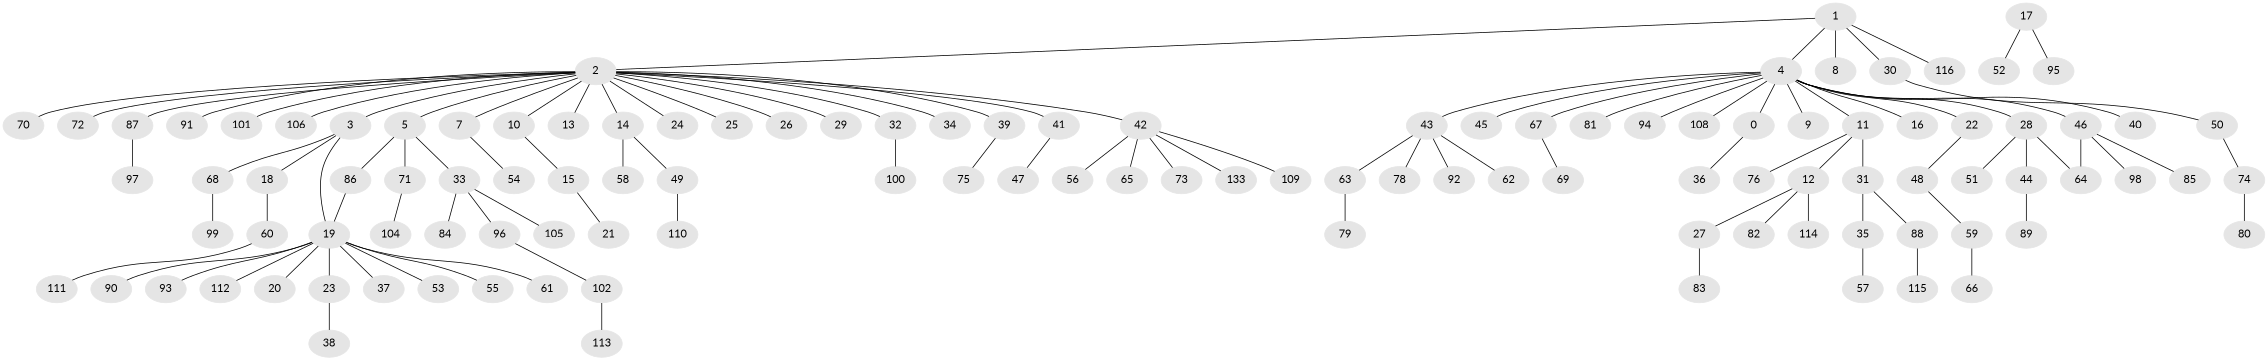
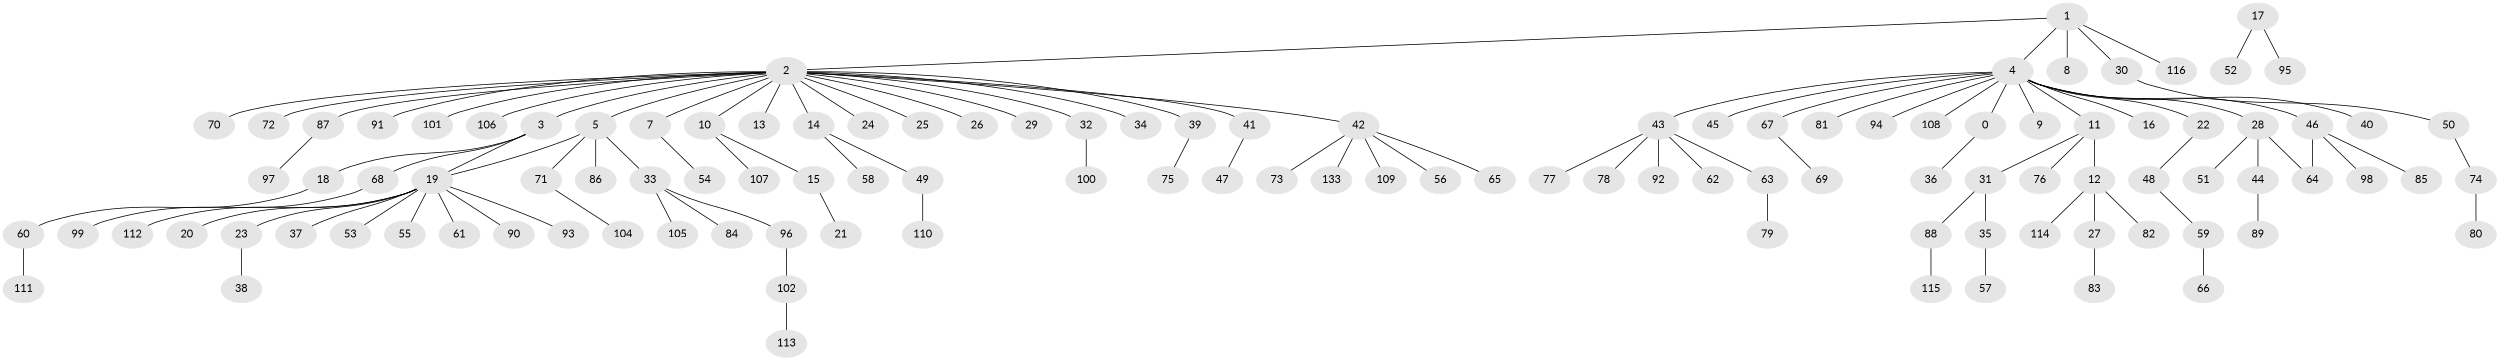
none -> (759, 180)
none -> (1549, 180)
(340, 207) -> (516, 157)
